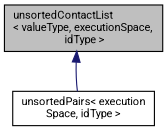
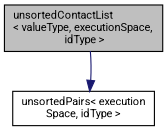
(76, 77) -> (91, 66)
